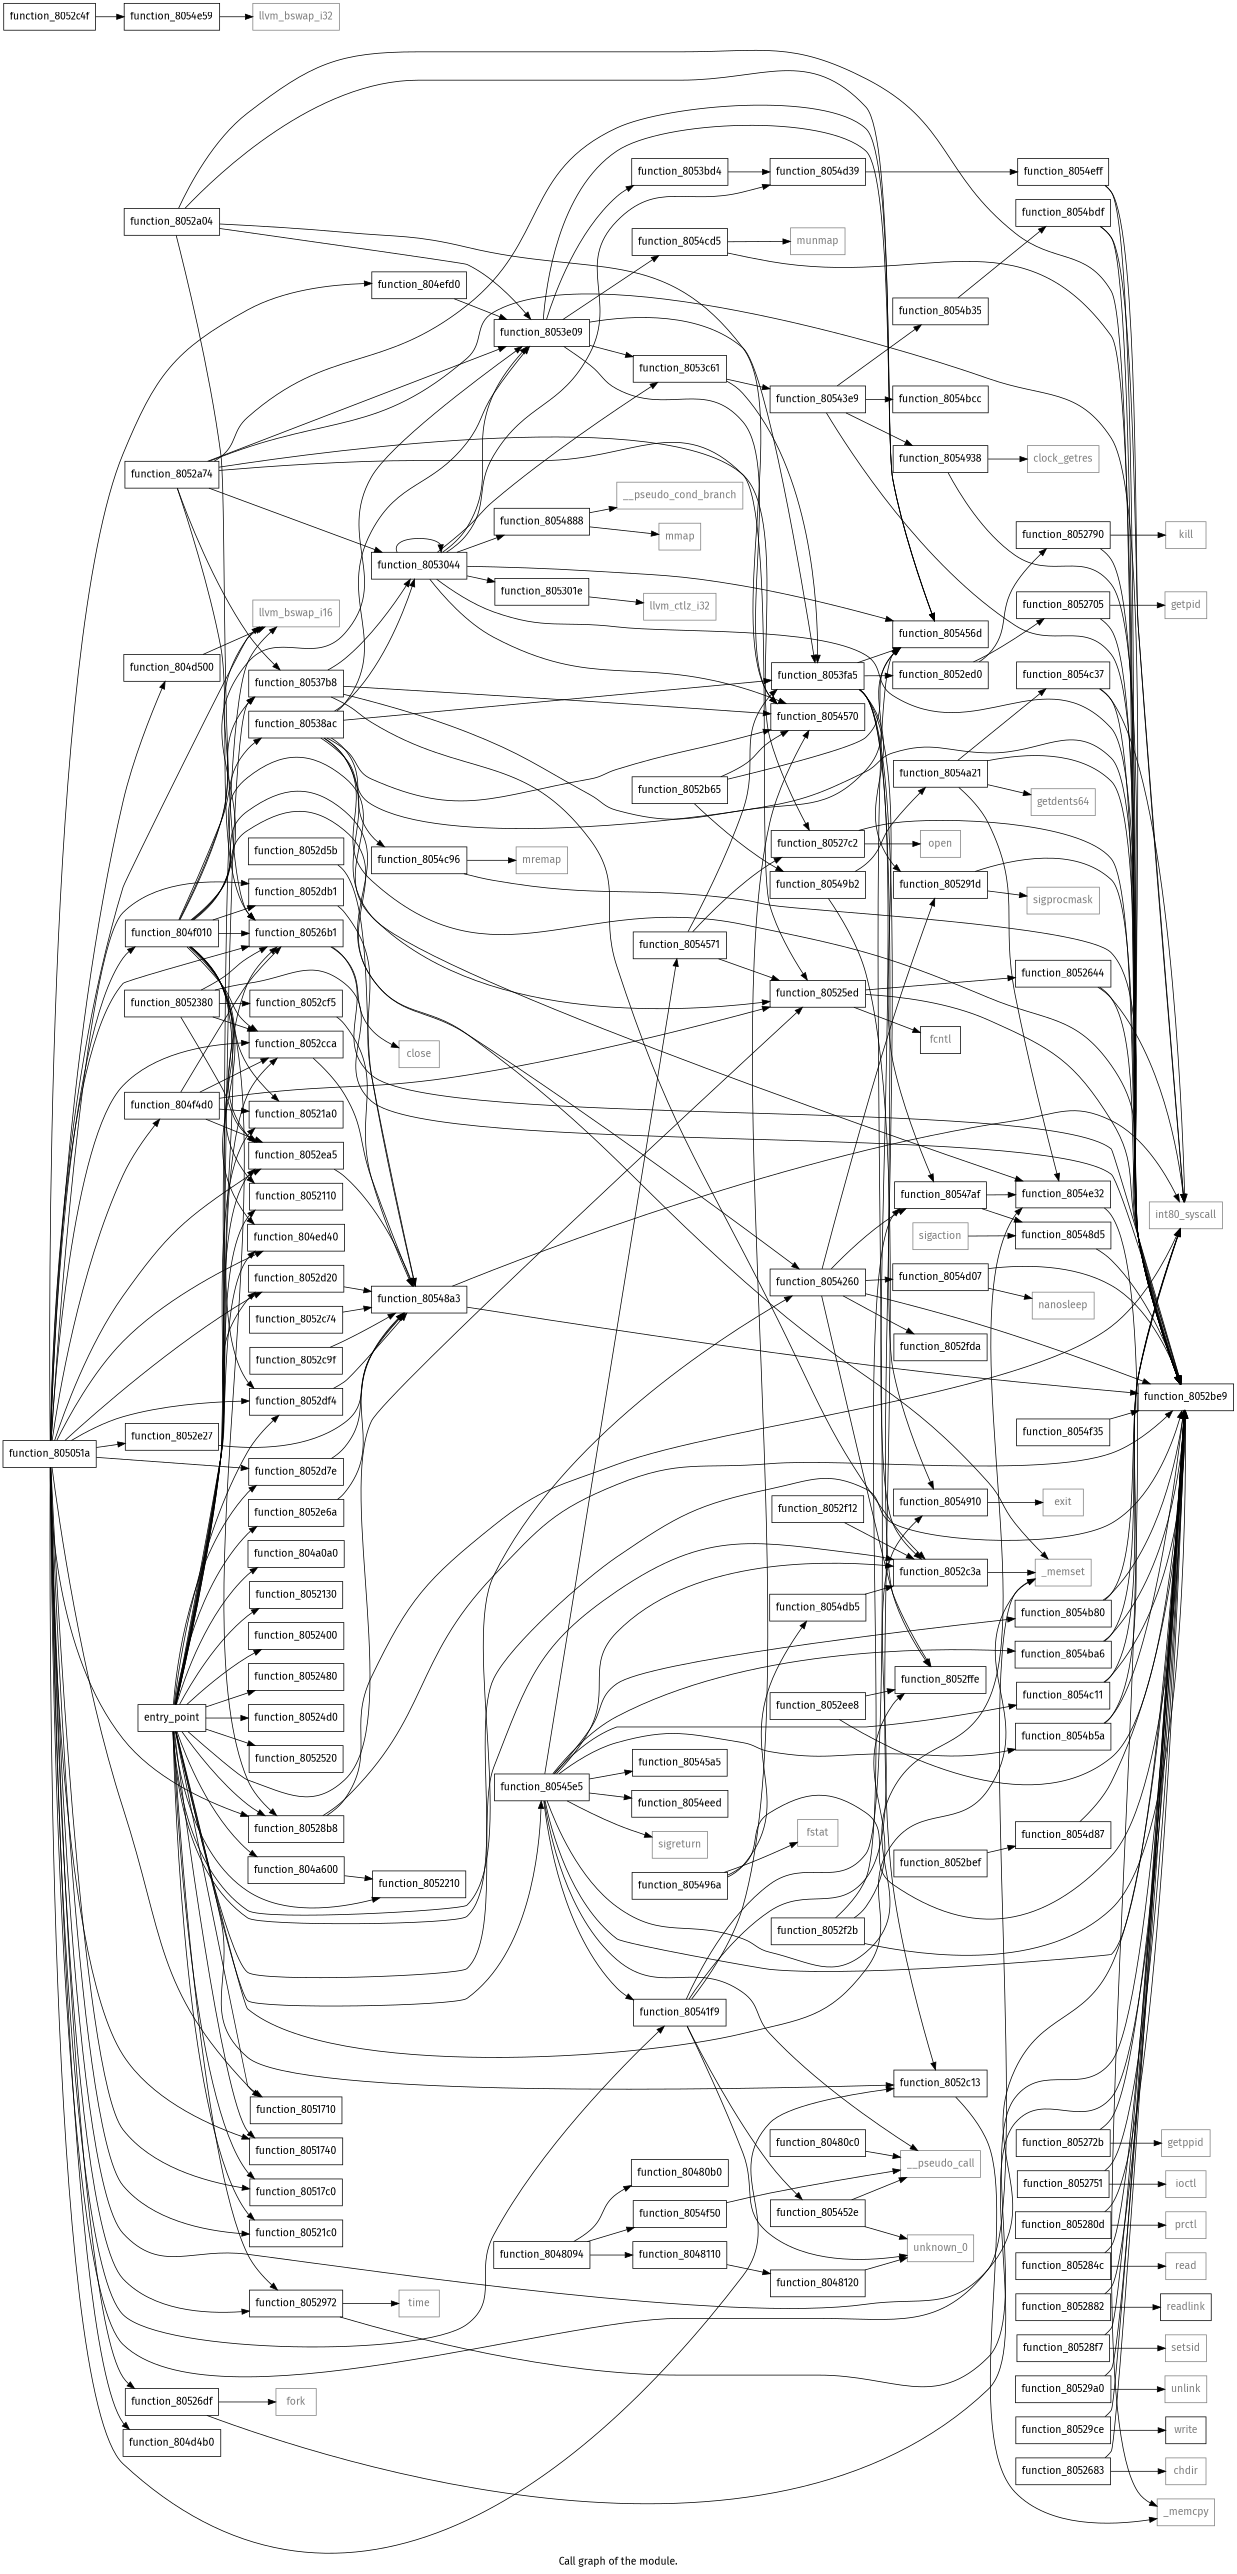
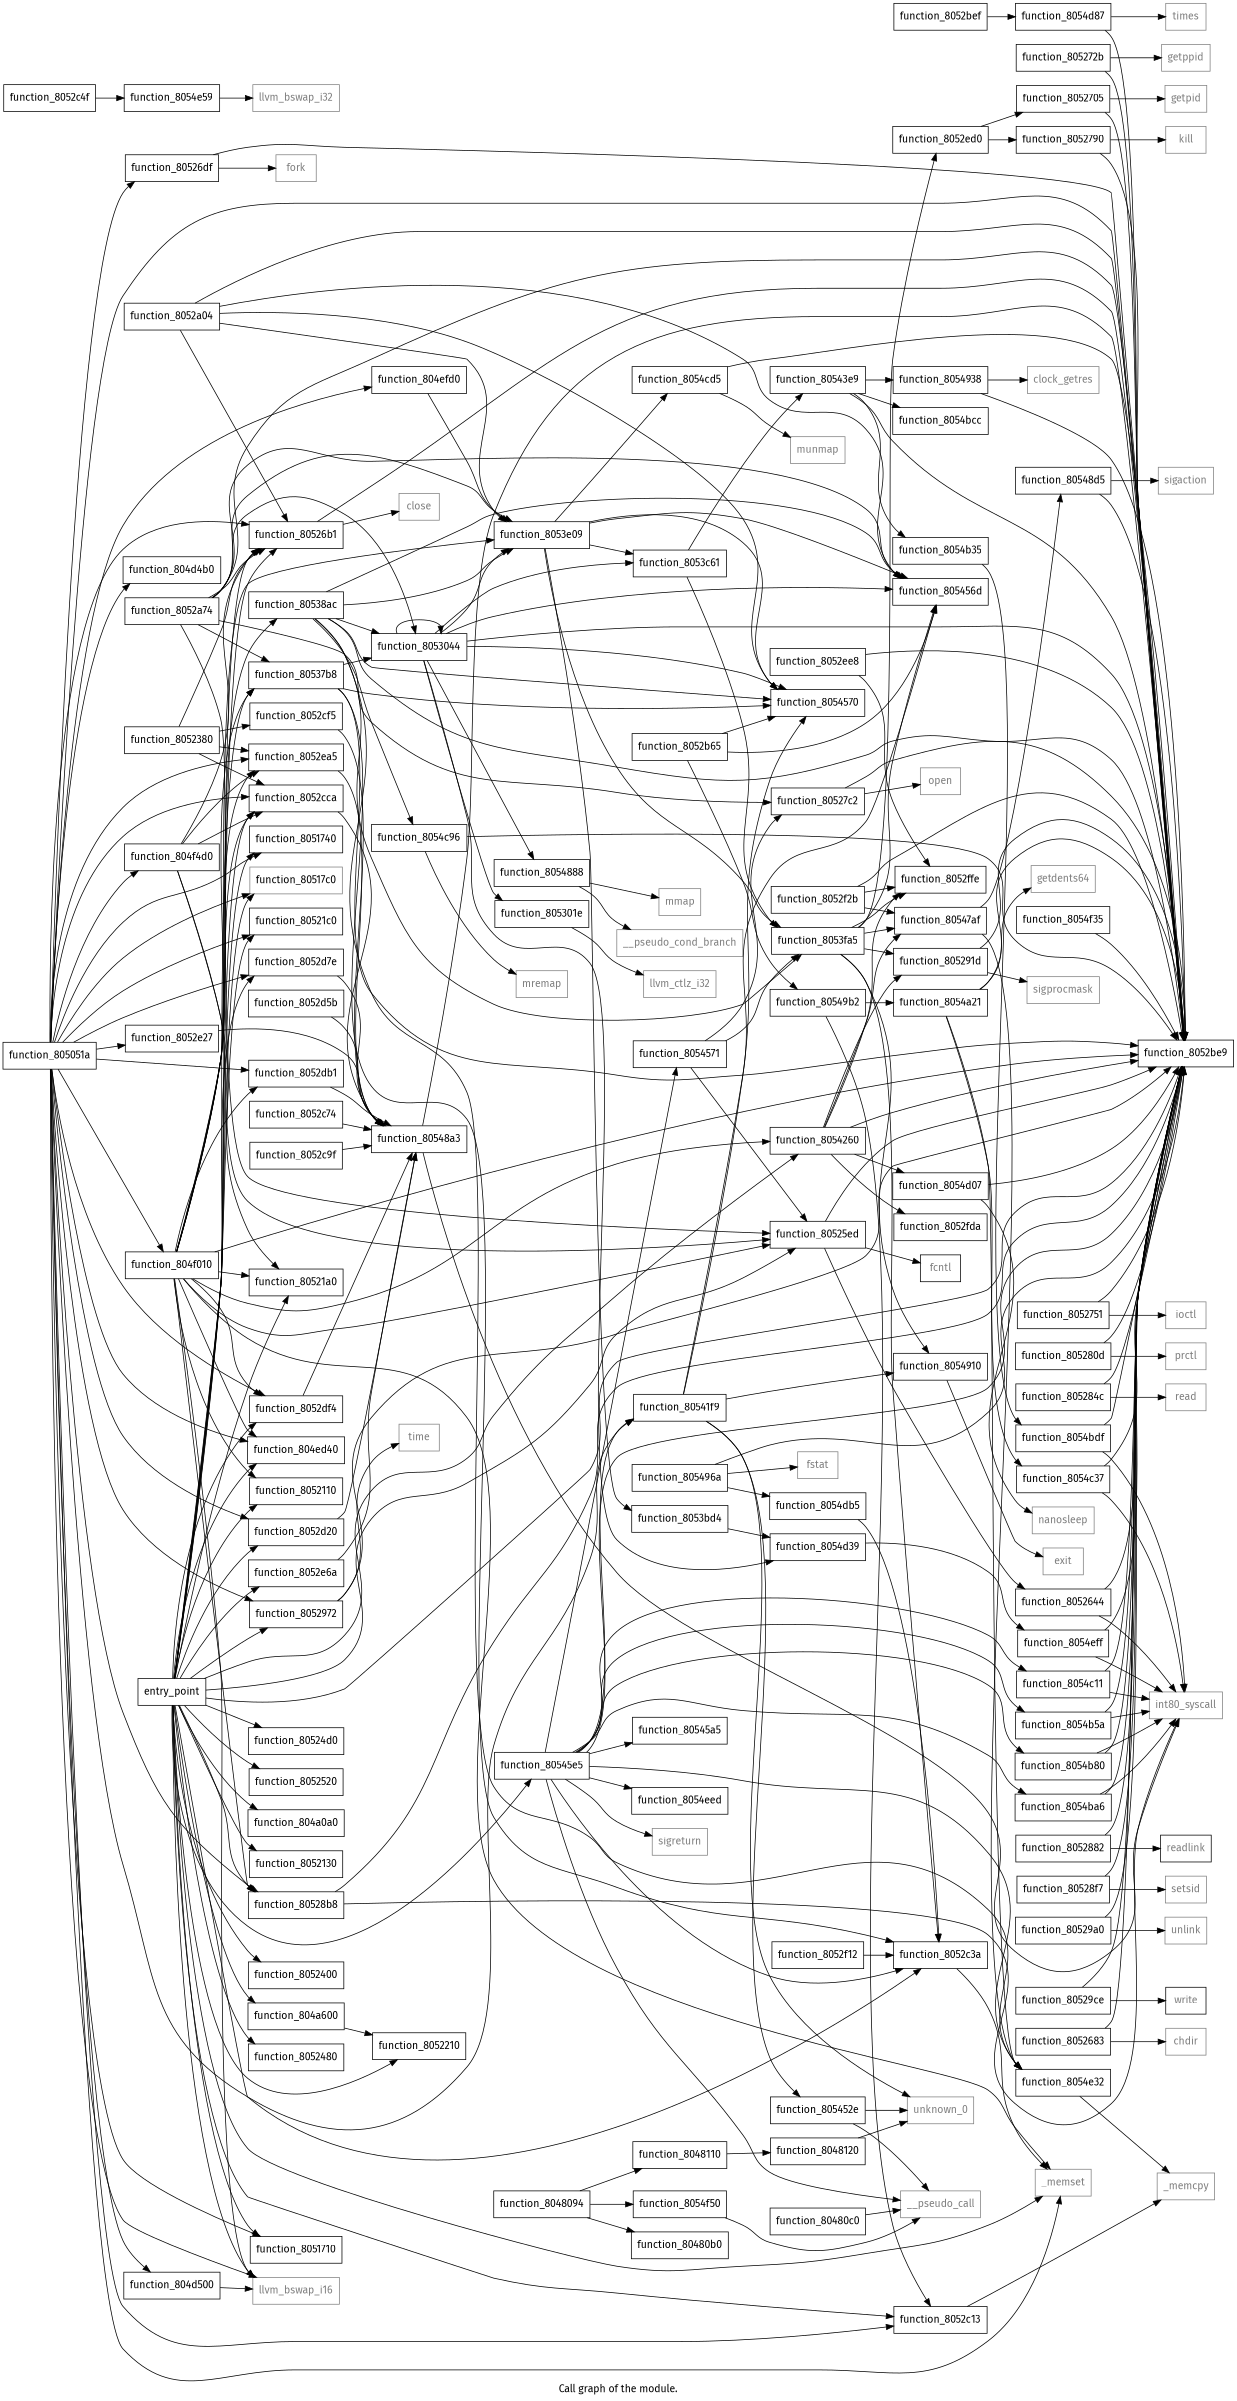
none -> (1186, 17)
(717, 1138) -> (645, 1134)
(988, 1236) -> (1127, 481)
(222, 1440) -> none
(296, 2192) -> (296, 880)
